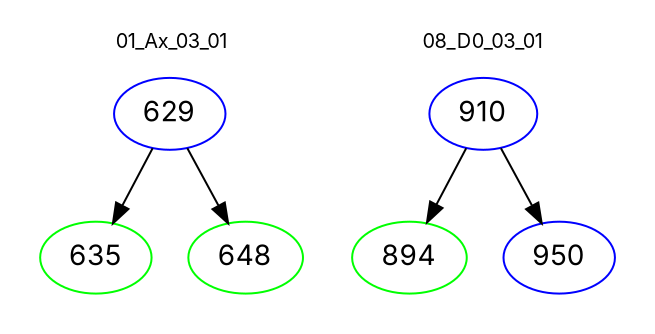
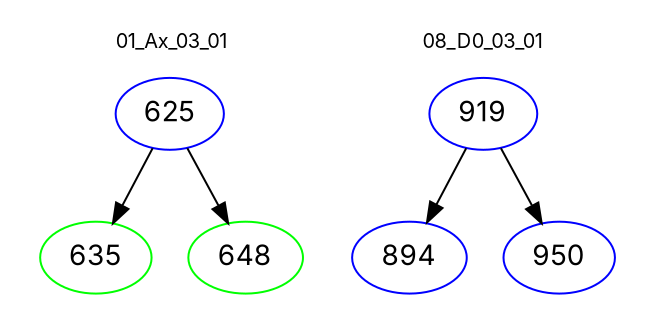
(170, 114) -> (170, 114)
(483, 114) -> (483, 114)
(409, 258) -> (409, 258)
